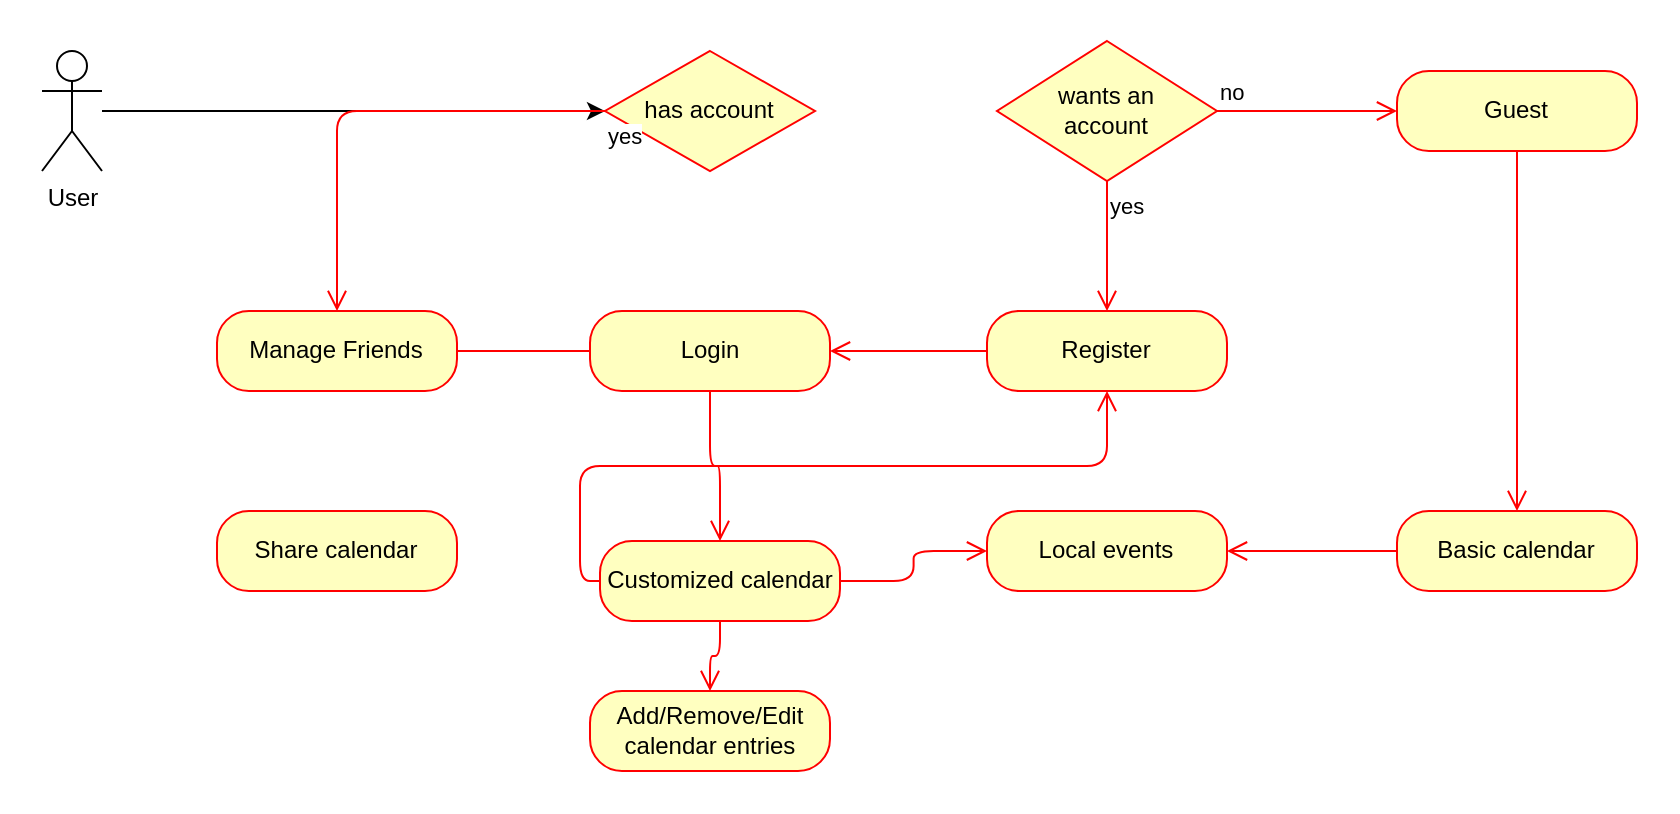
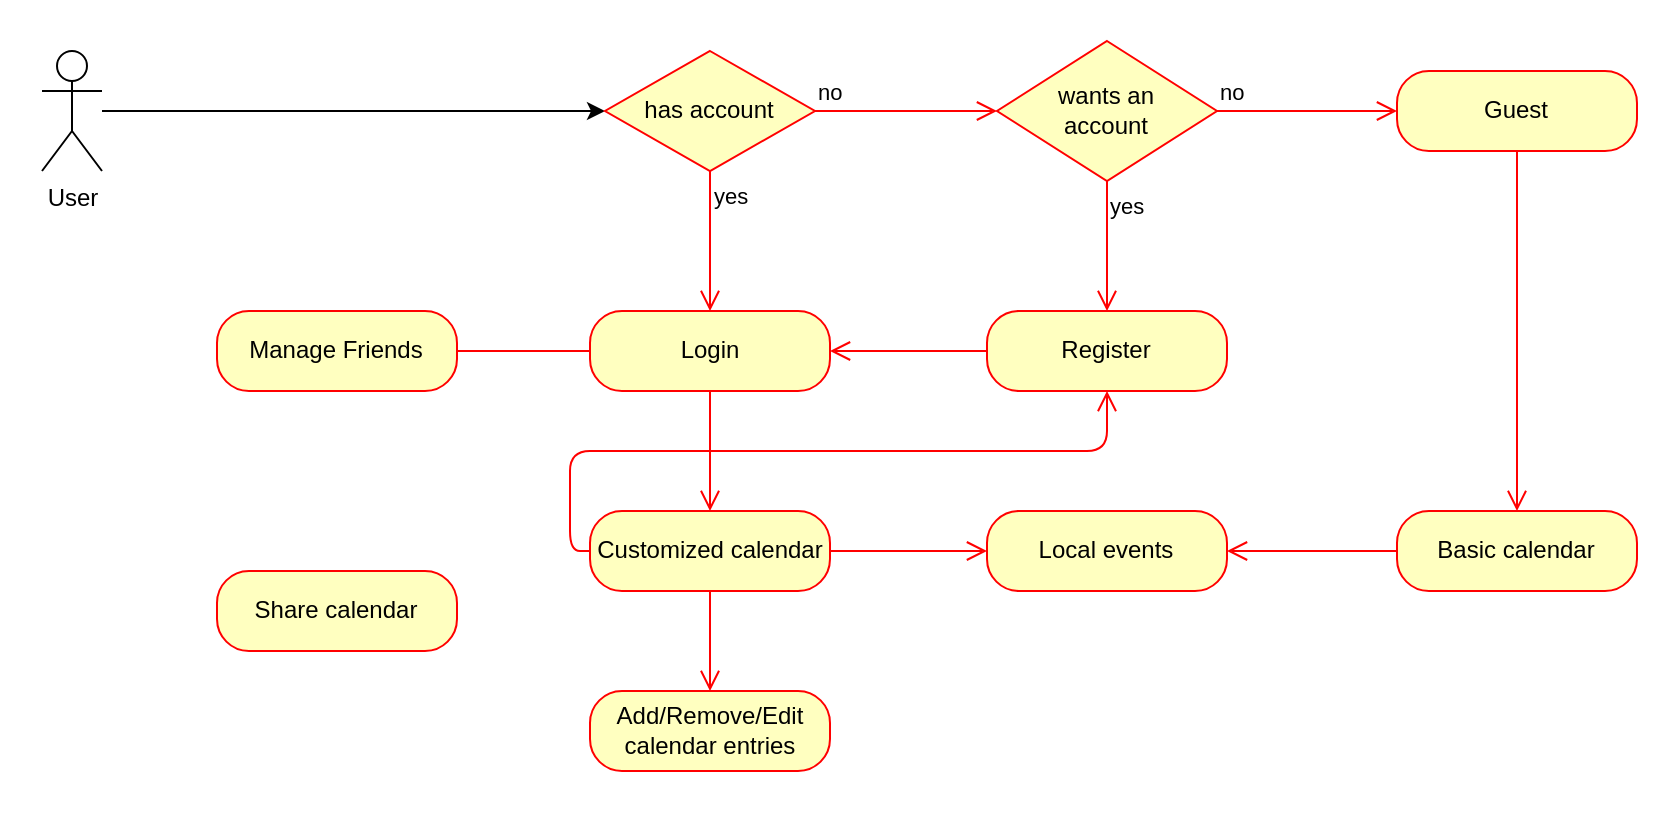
none -> (903, 111)
(337, 211) -> (710, 238)
(337, 551) -> (337, 611)
(720, 581) -> (710, 551)
